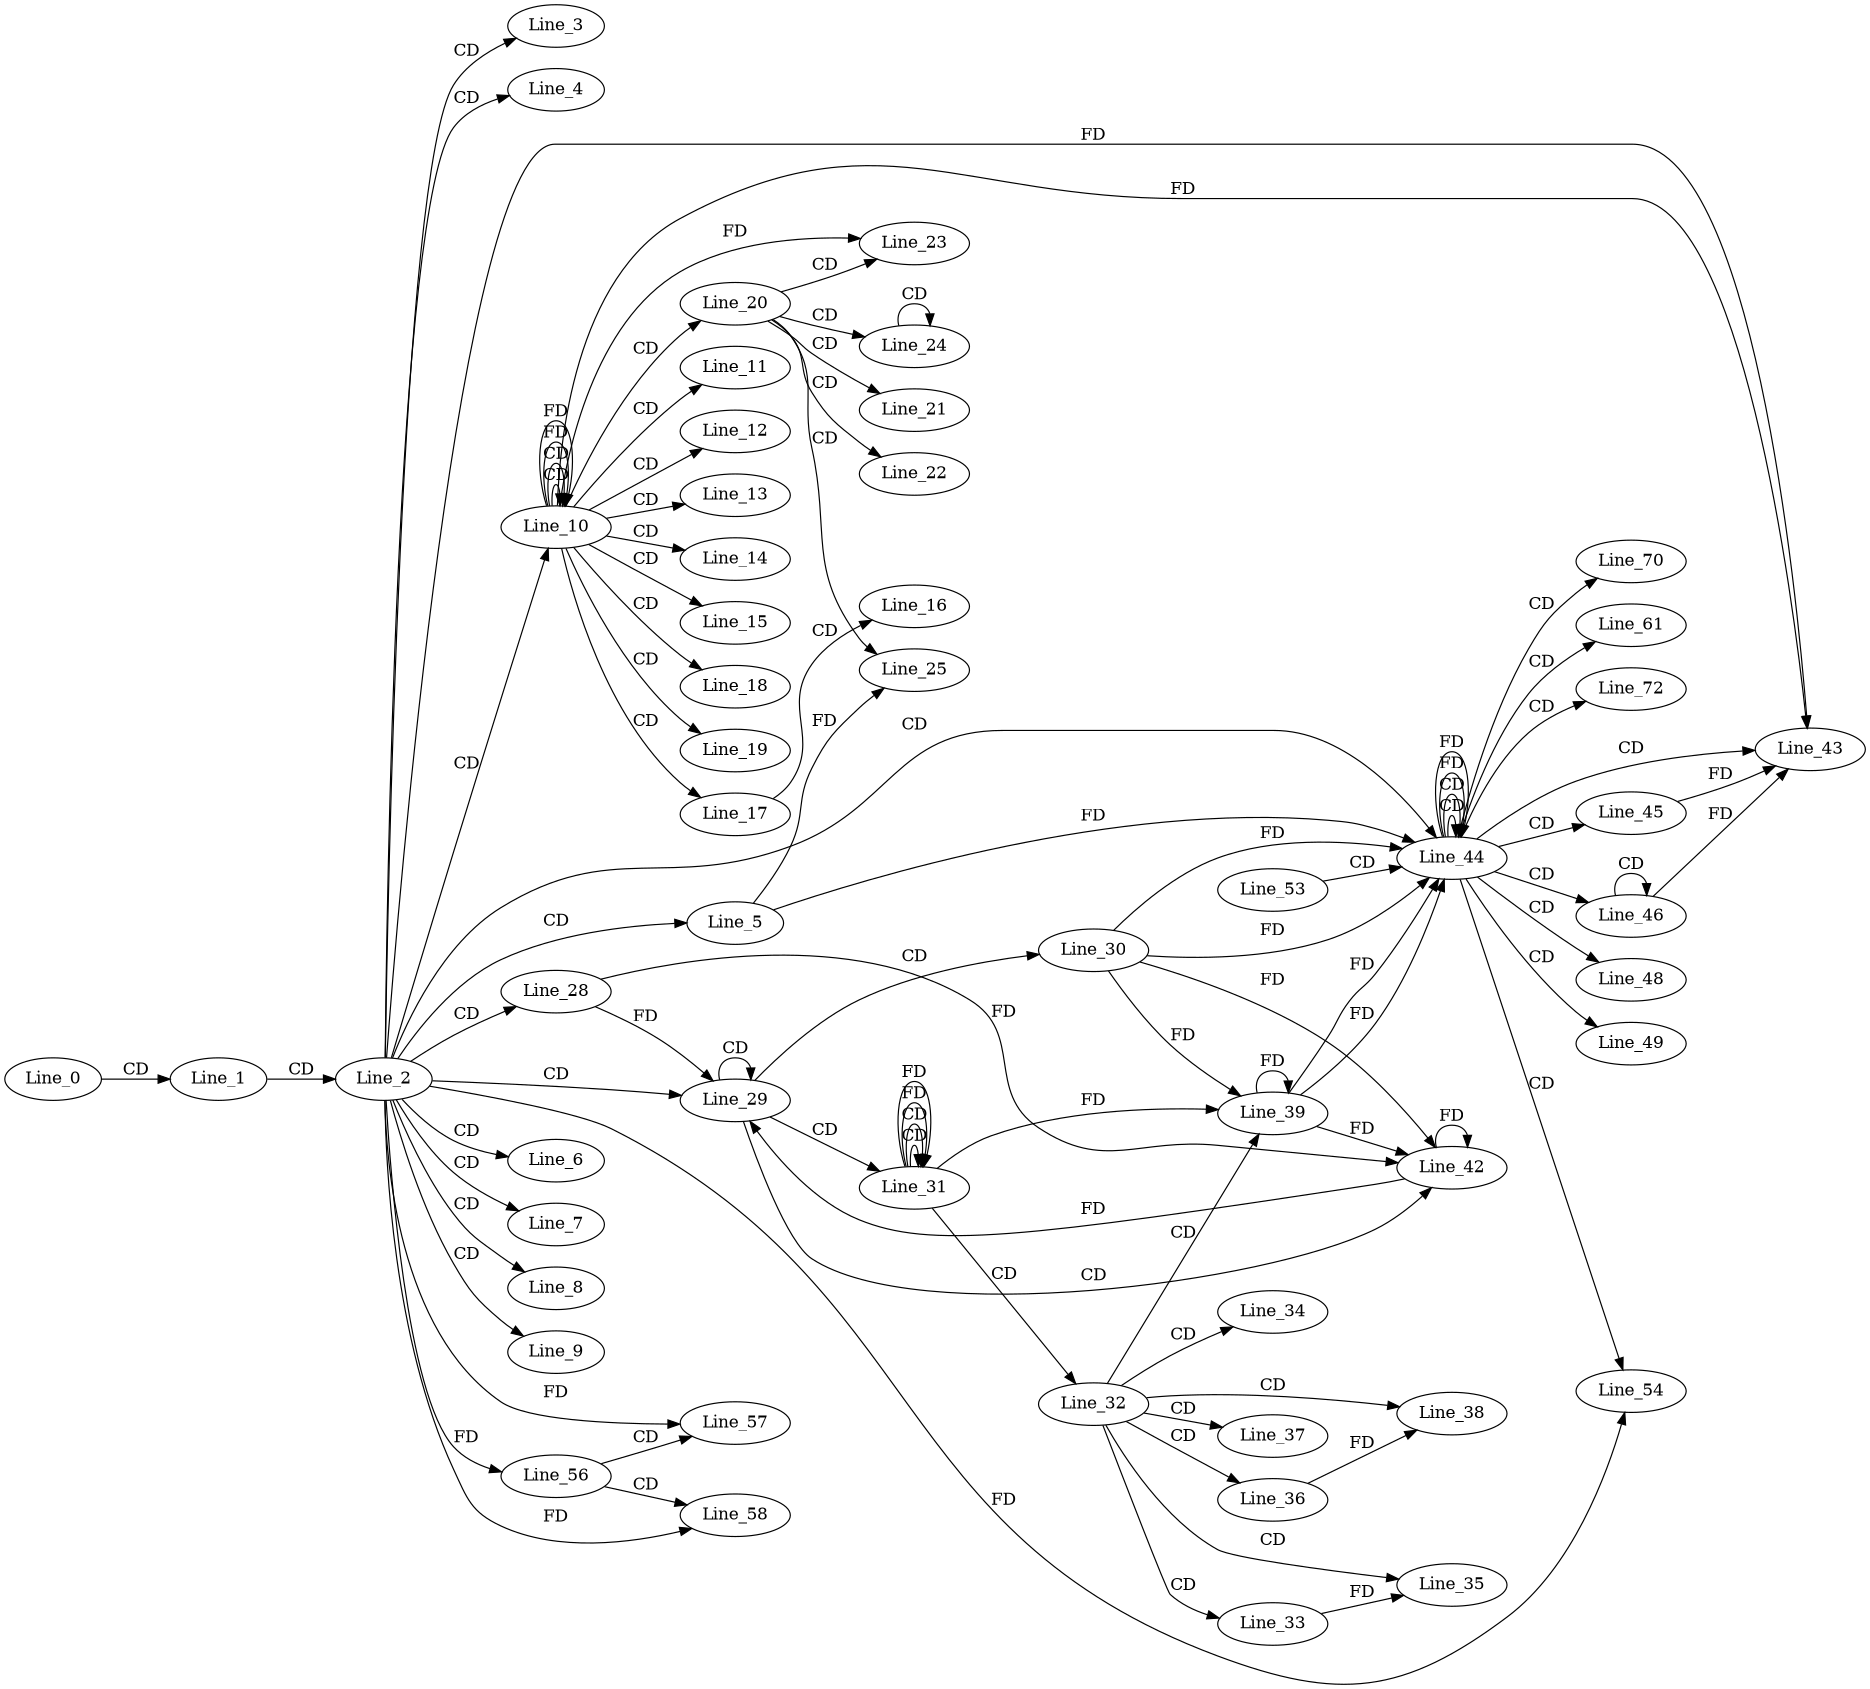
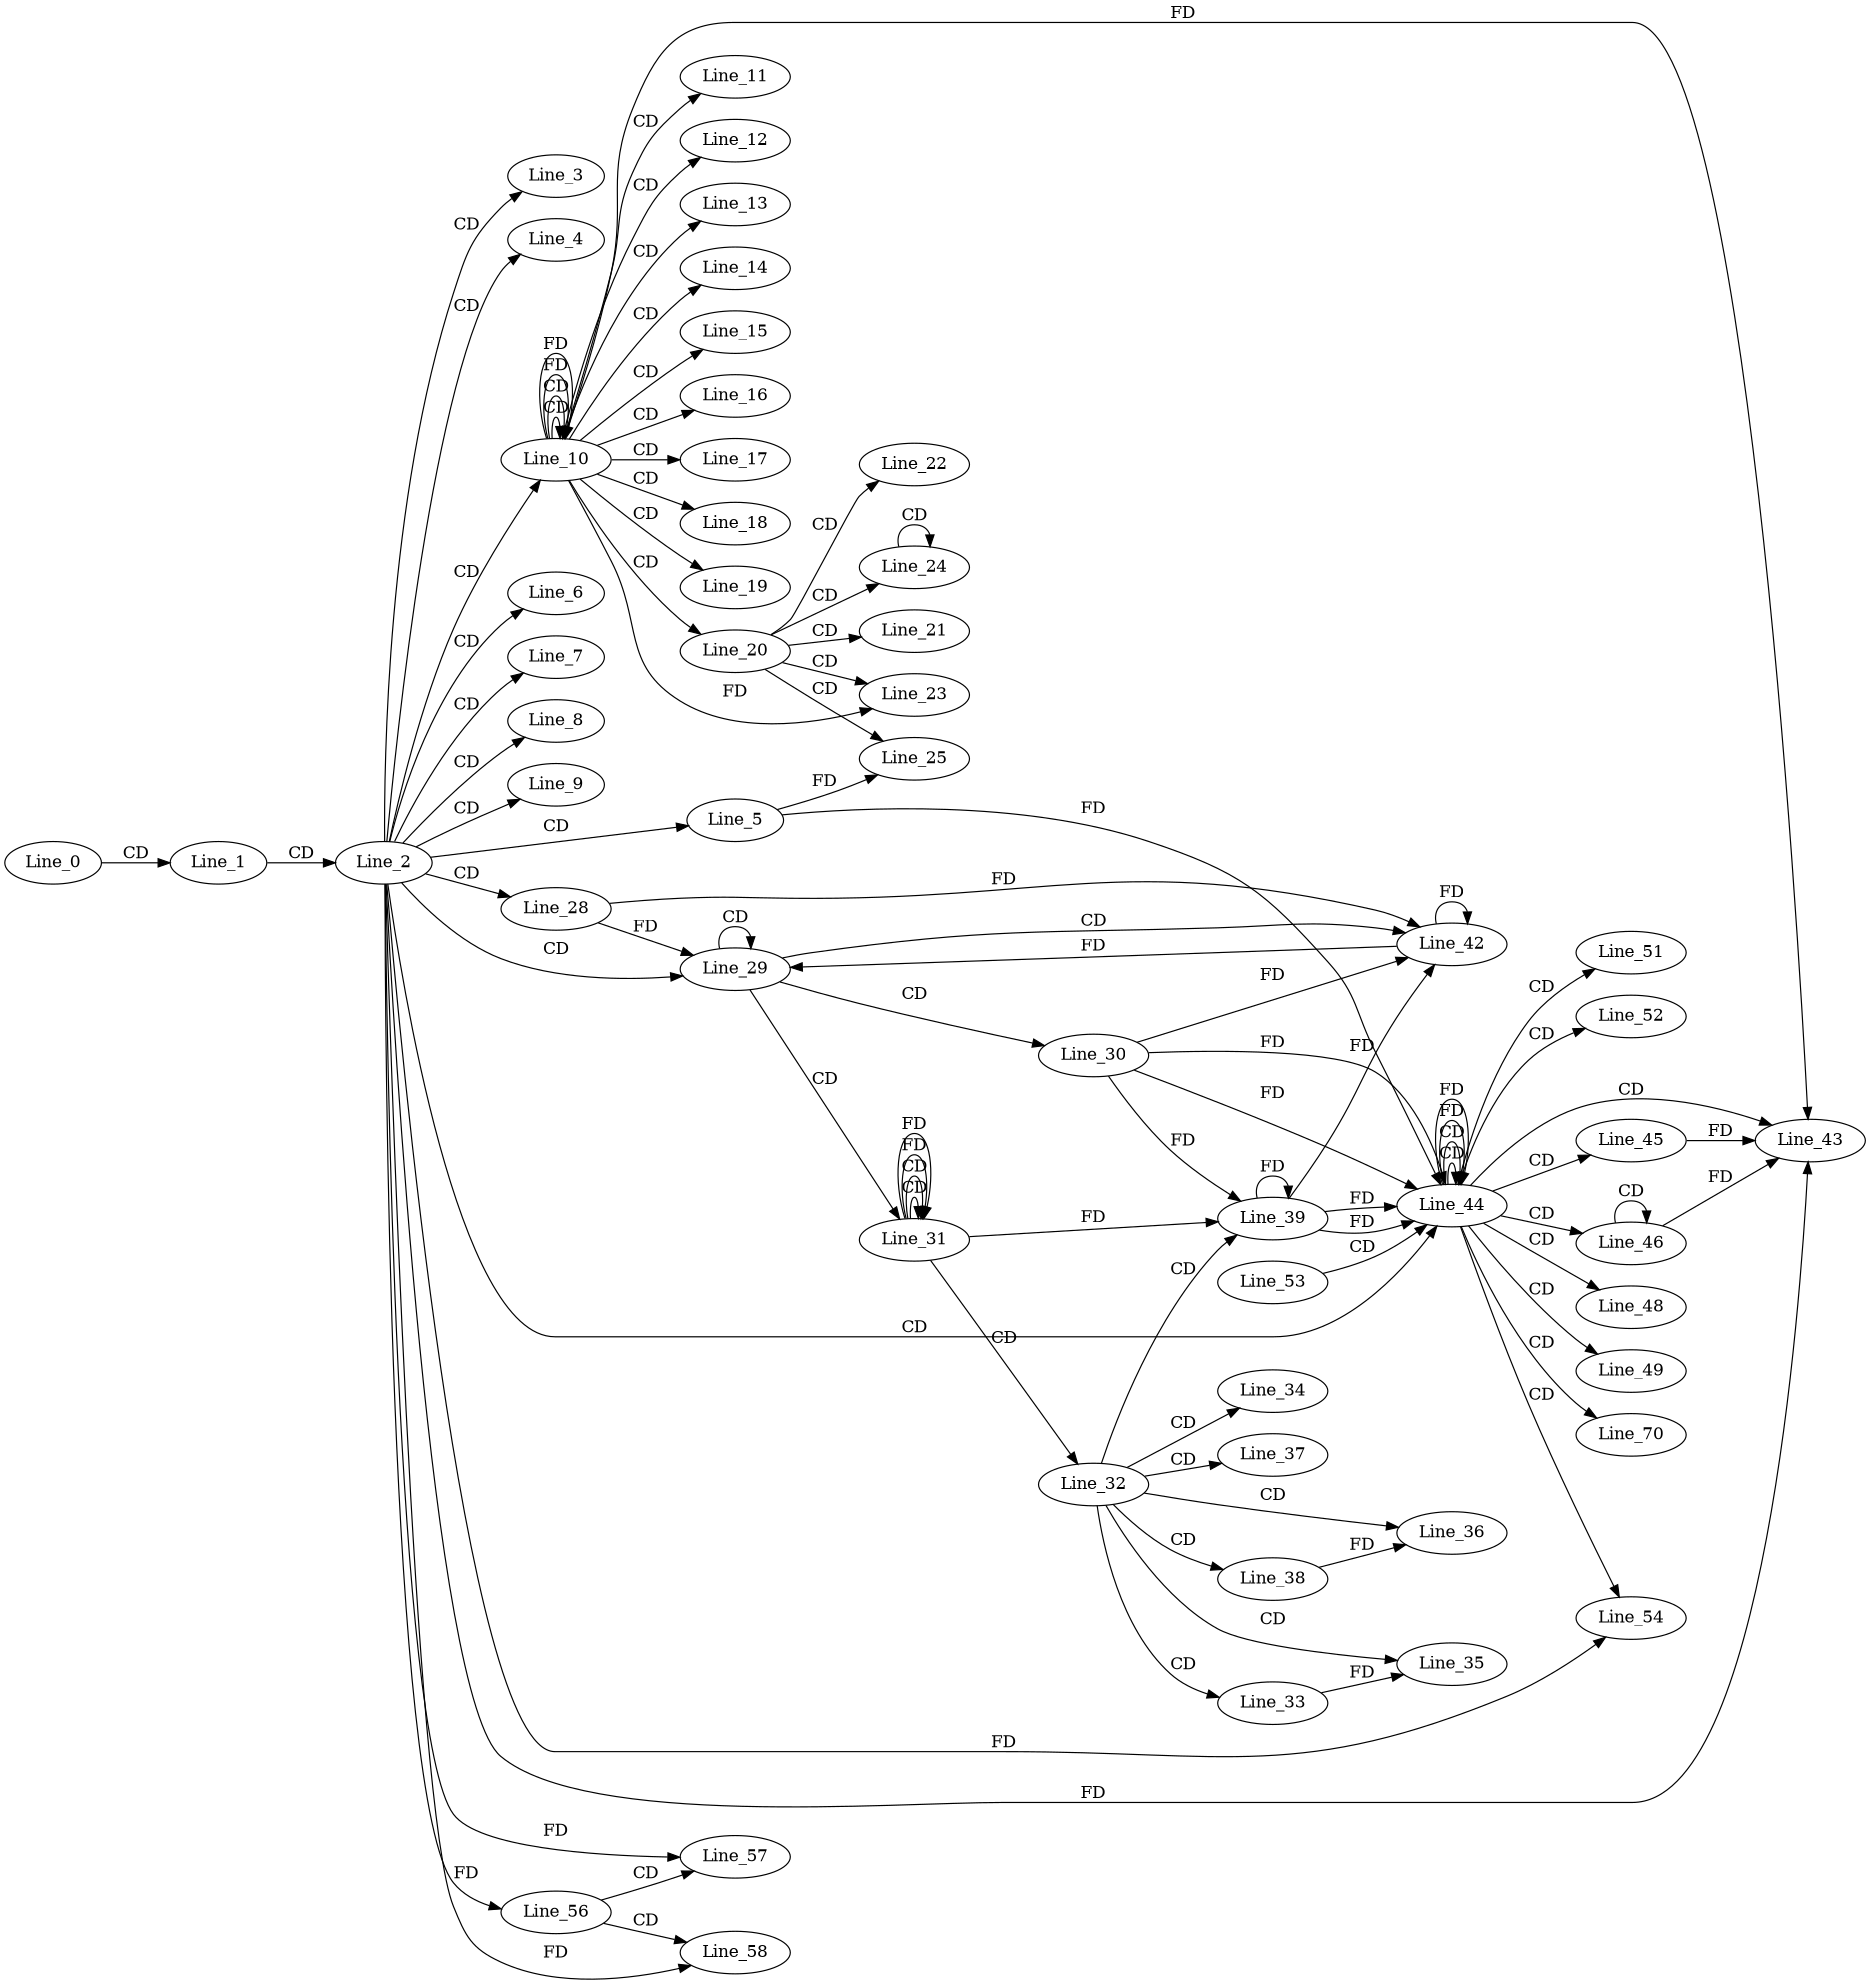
(1631, 625) -> (1631, 953)
(1631, 689) -> (1631, 1016)
(800, 704) -> (640, 430)
(1357, 1459) -> (1357, 1557)
